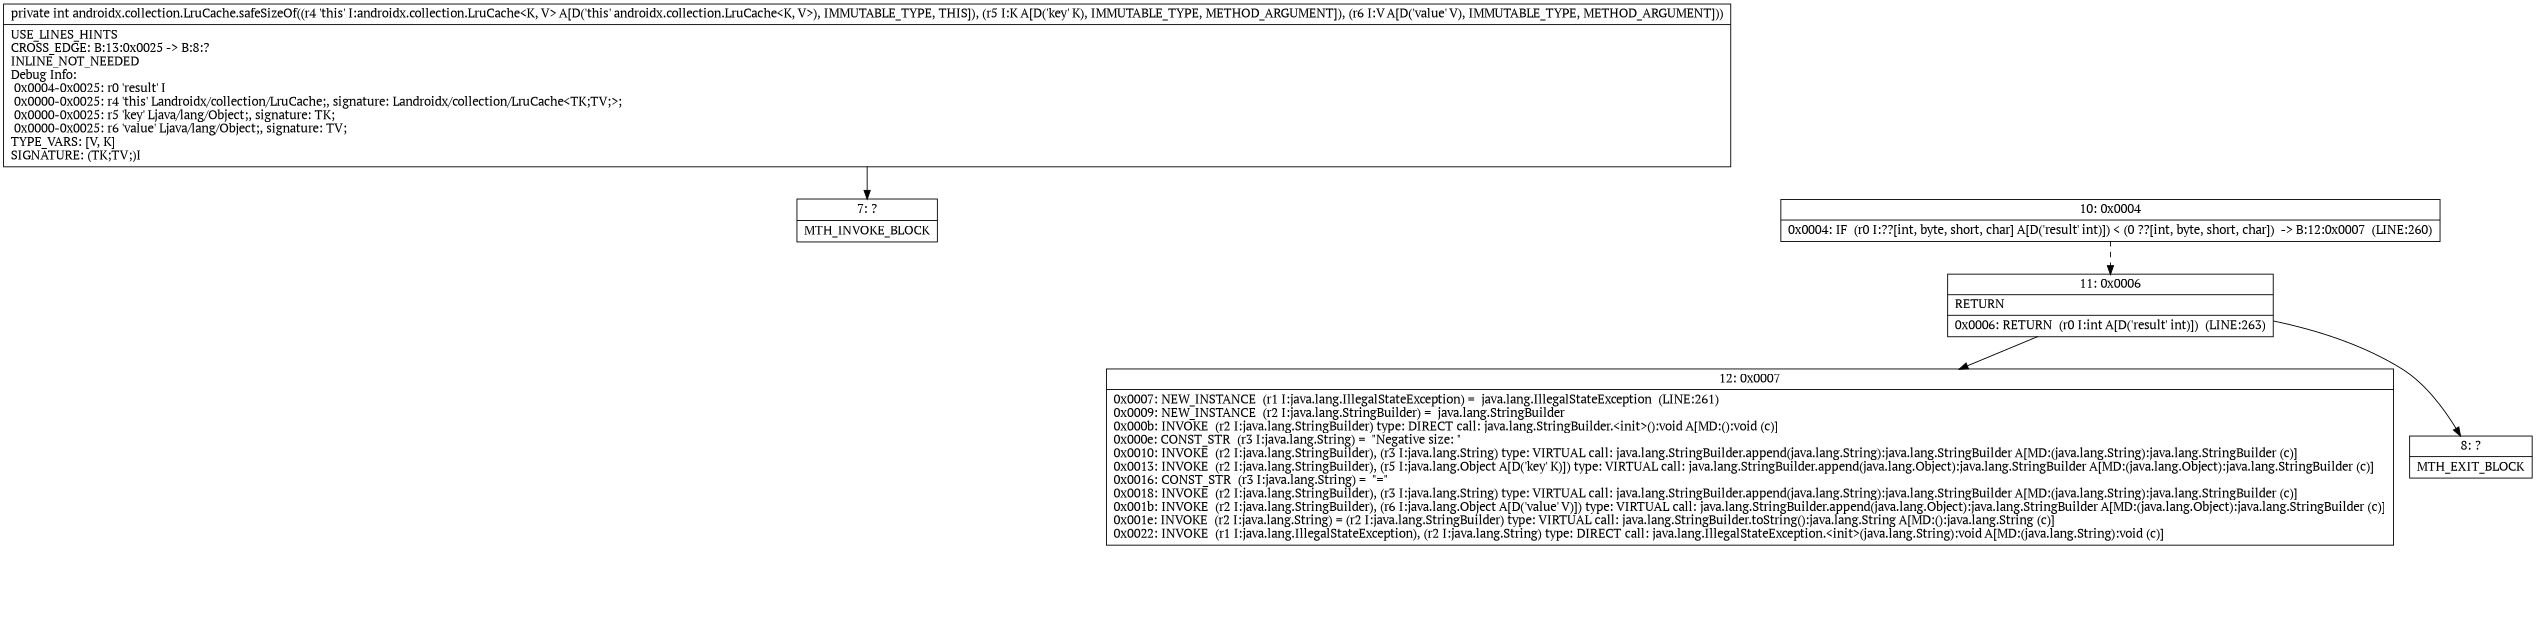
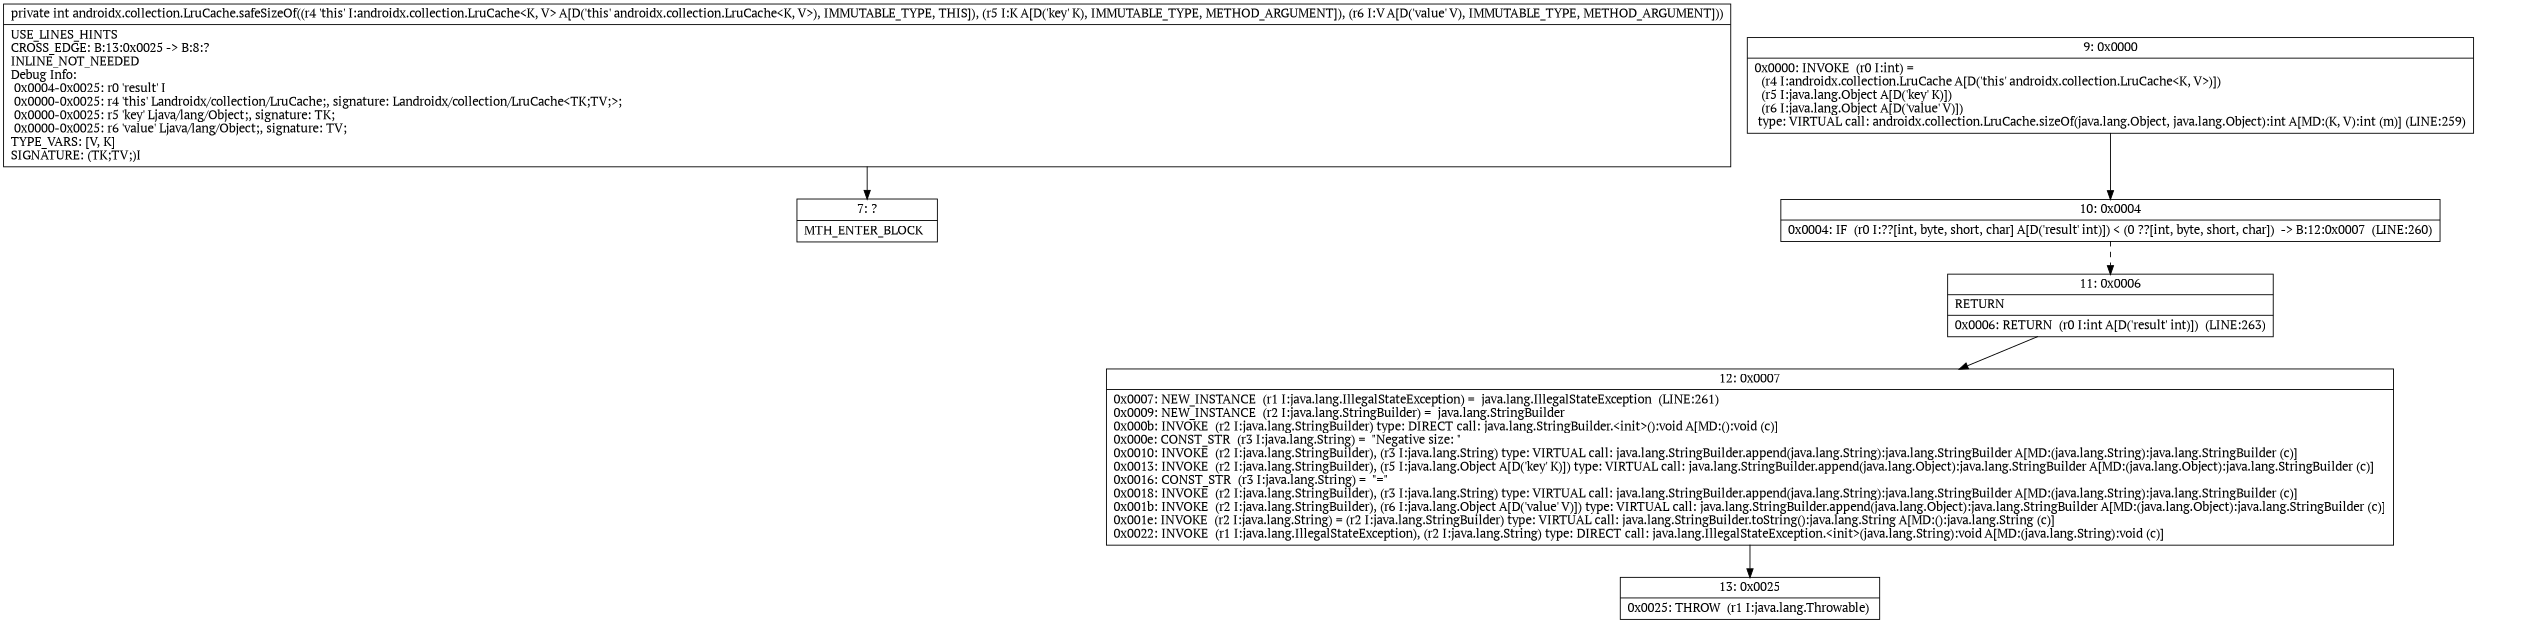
none -> (2110, 85)
(867, 231) -> (864, 231)
(2471, 457) -> none
none -> (1750, 598)
